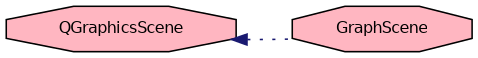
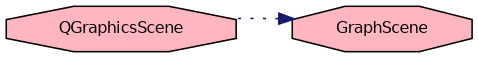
(271, 39) -> (255, 18)
